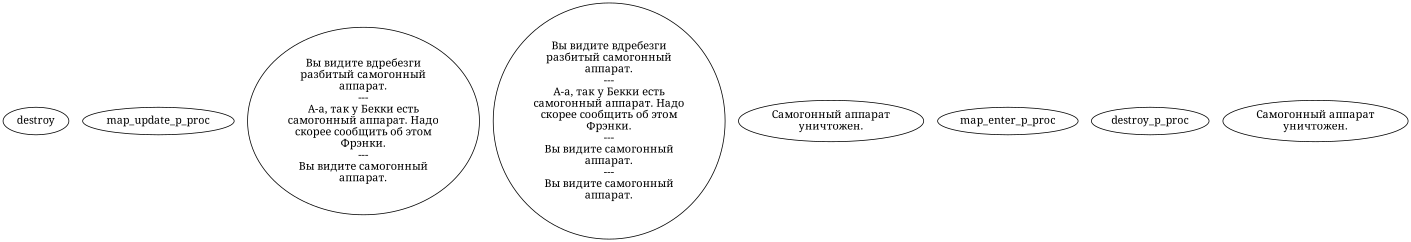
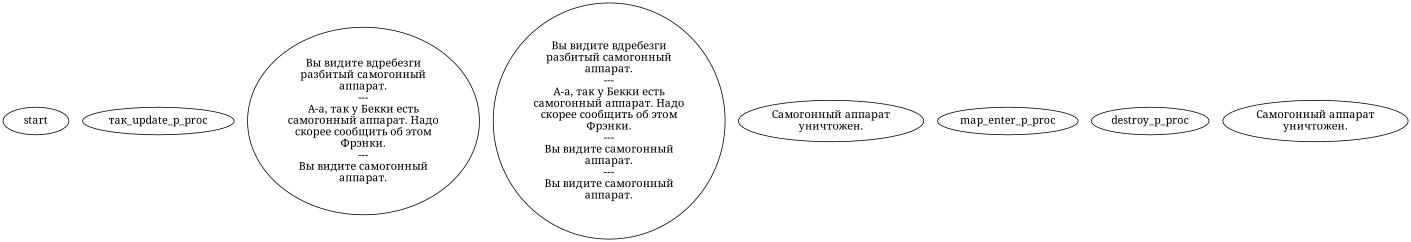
(36, 121) -> (36, 121)
(158, 121) -> (158, 121)
